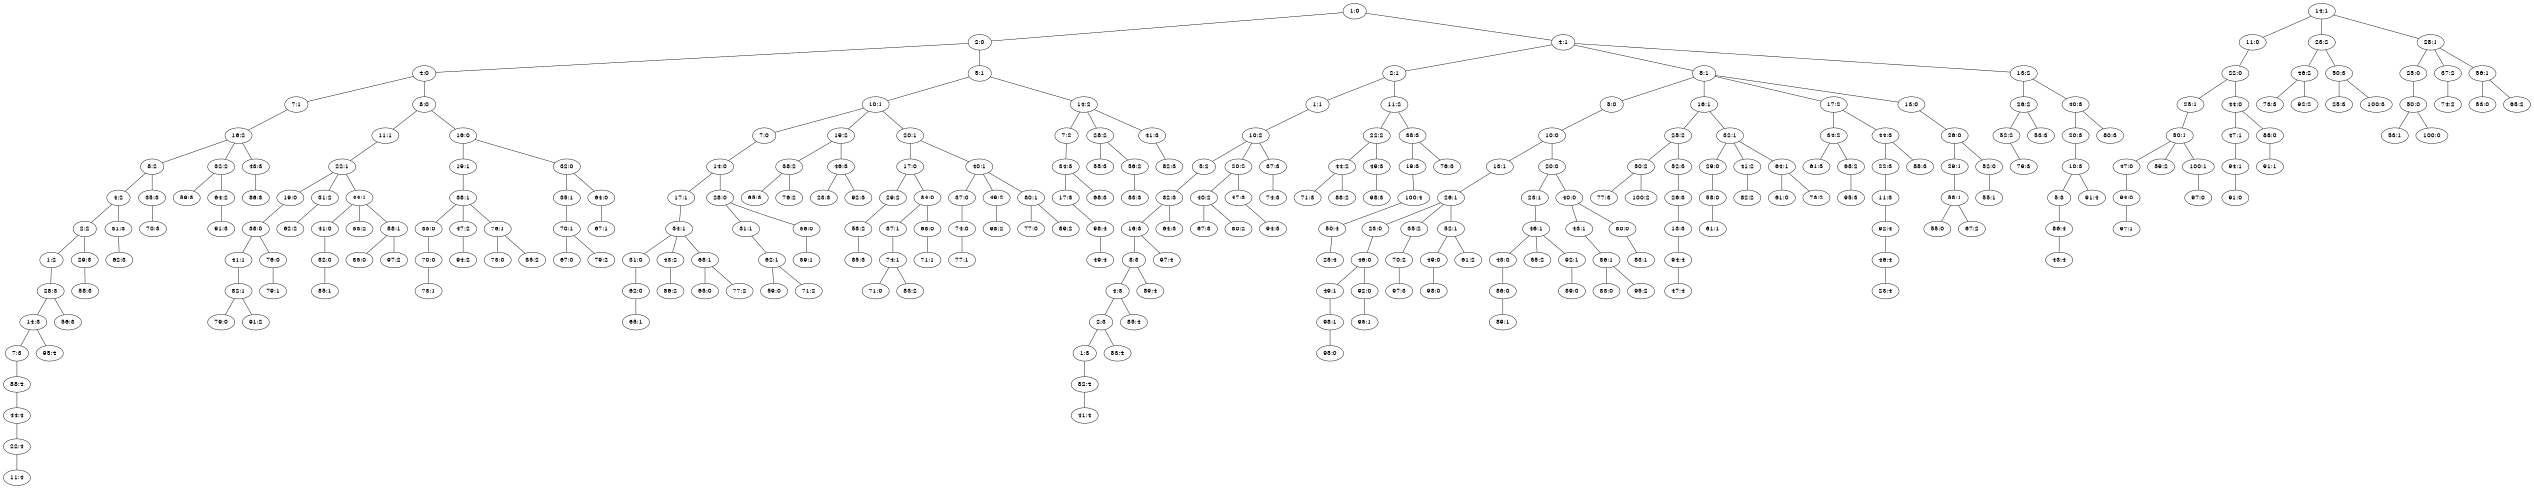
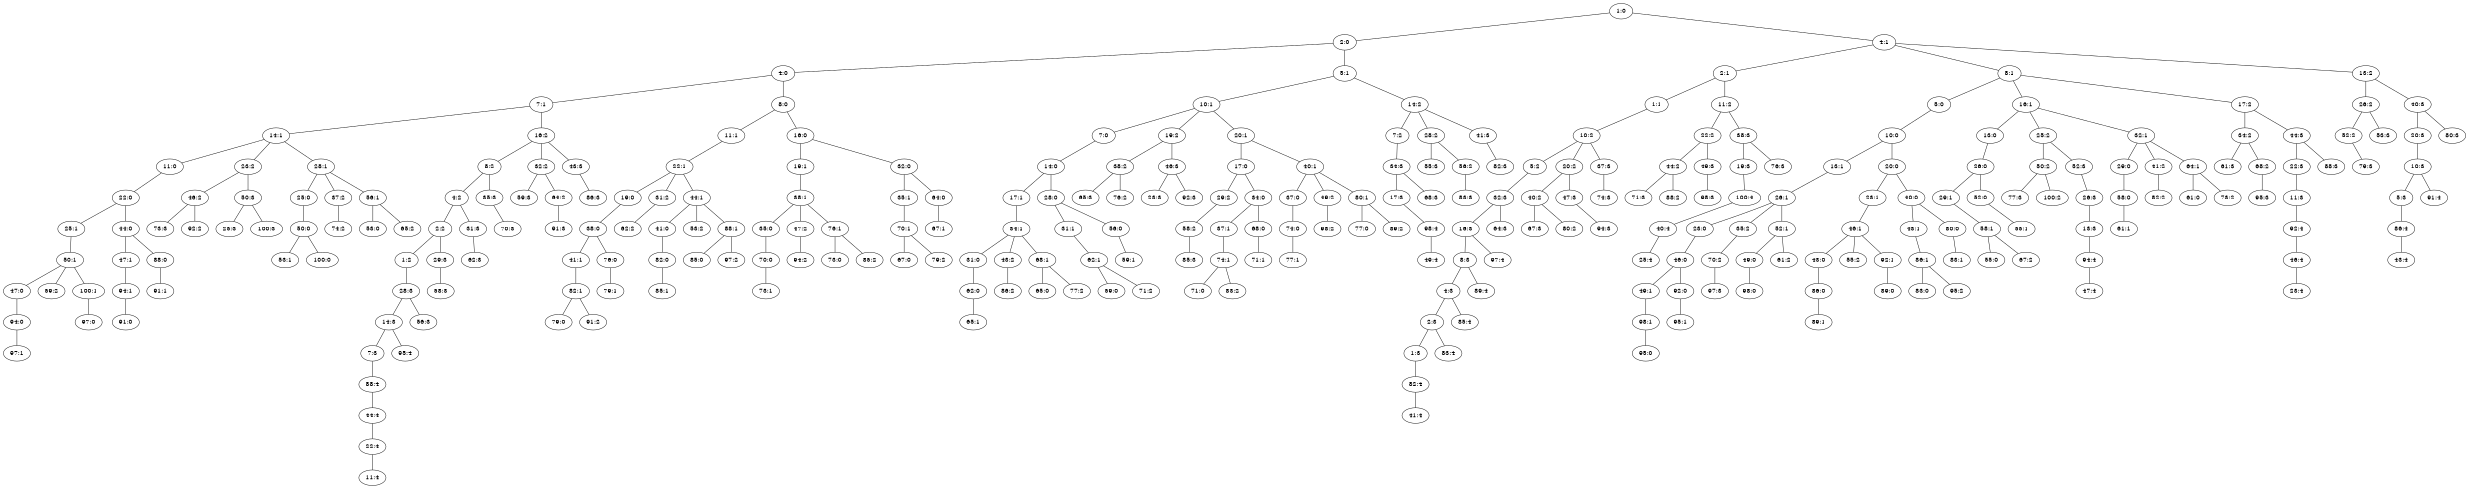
(1807, 89) -> (2008, 120)
none -> (410, 120)
(1332, 229) -> (1663, 229)
